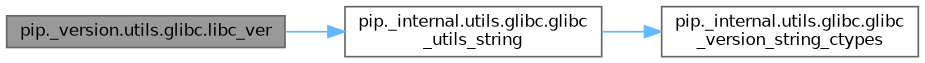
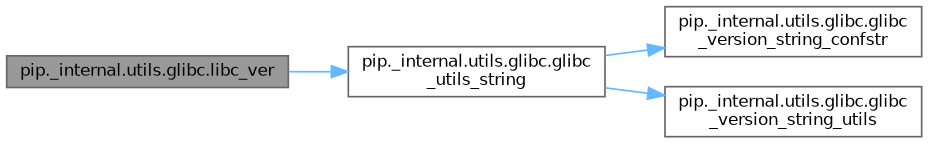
(146, 32) -> (148, 72)
(790, 32) -> (793, 112)
none -> (793, 32)
